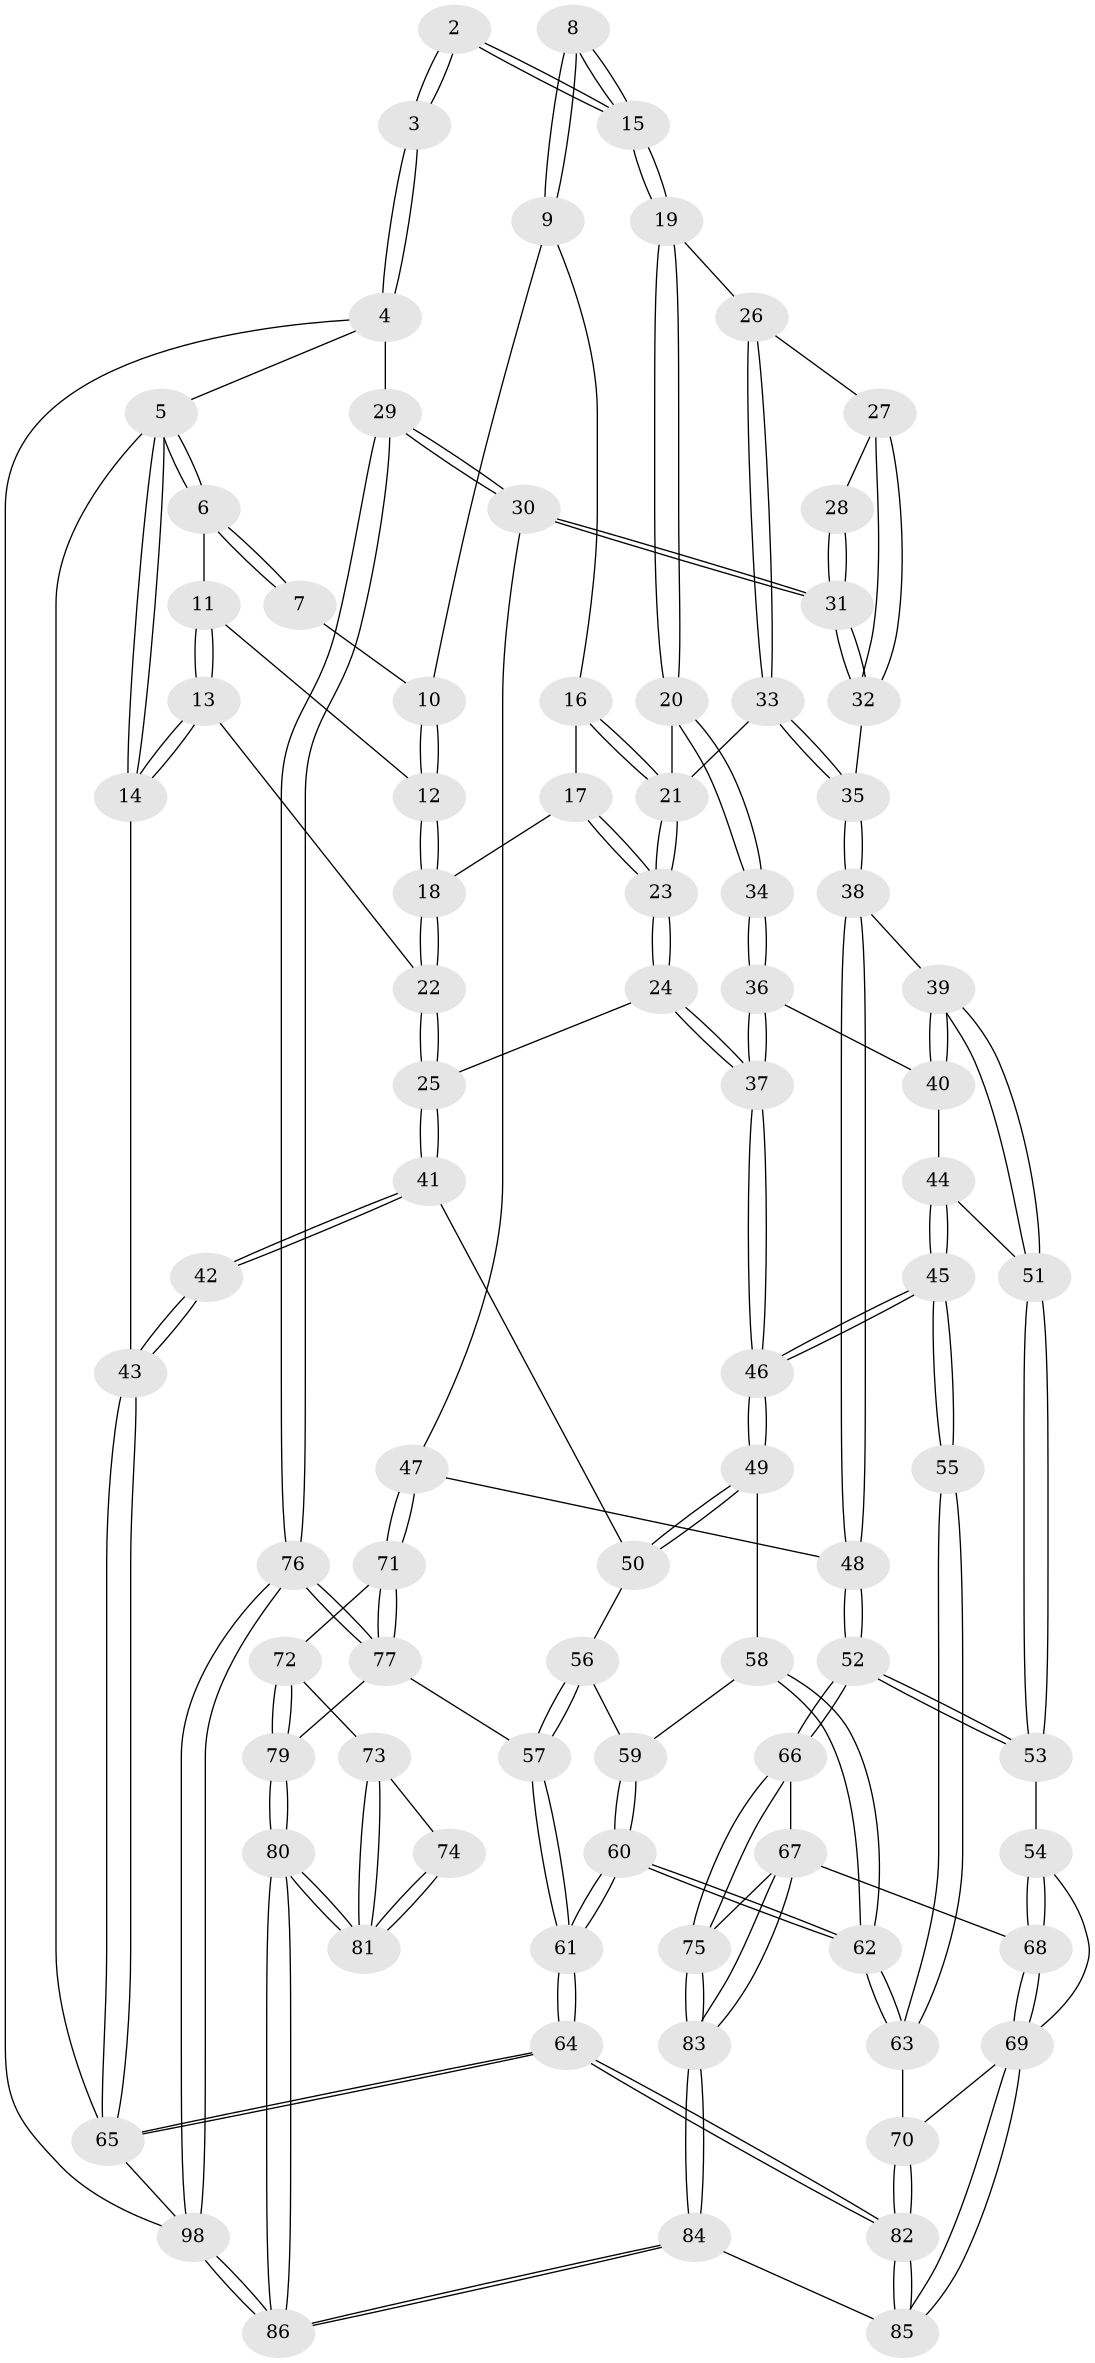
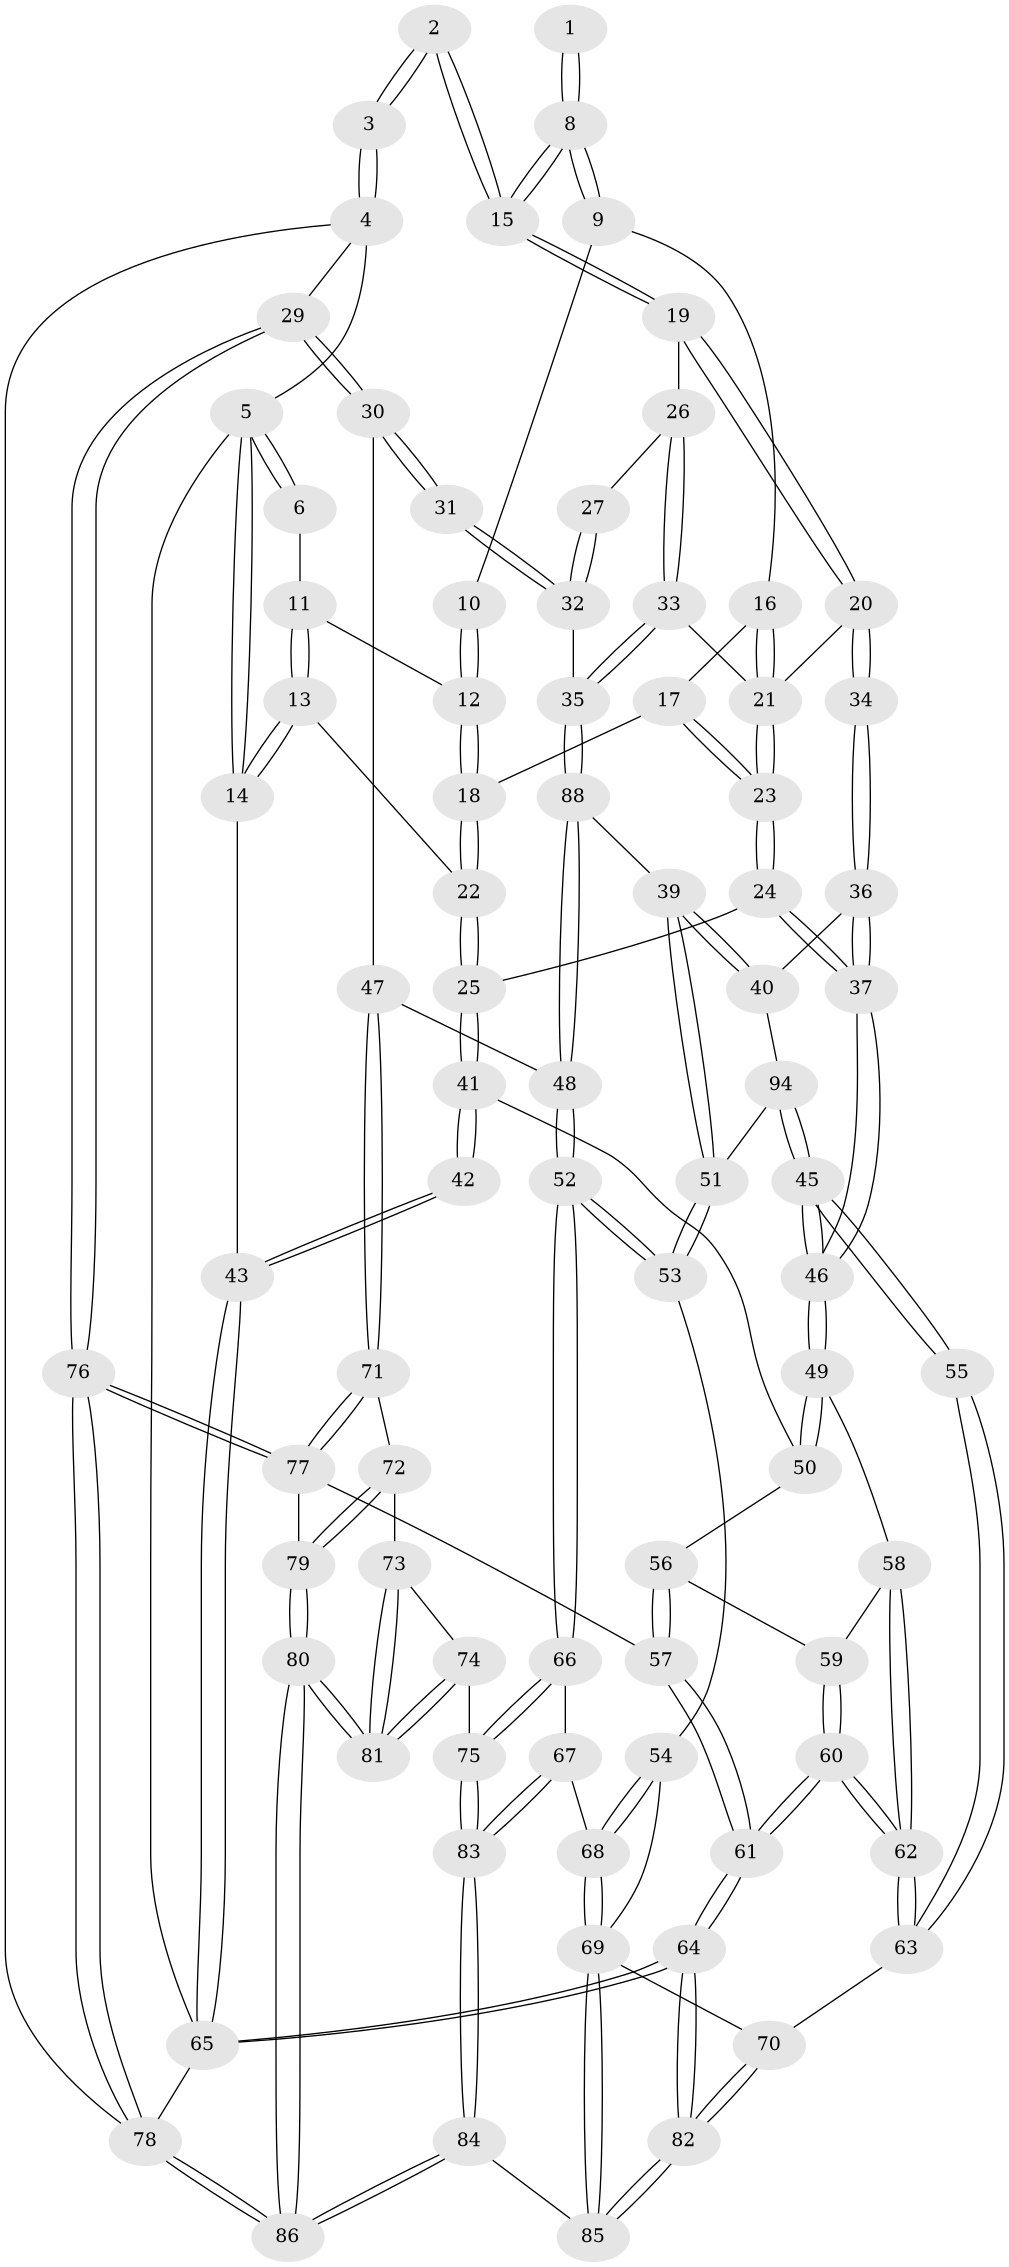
none -> (571, 29)
(837, 509) -> none
(300, 605) -> none
(853, 893) -> (573, 797)
(939, 1181) -> (781, 1085)
(753, 1892) -> (469, 1709)
(193, 2237) -> (145, 2141)
